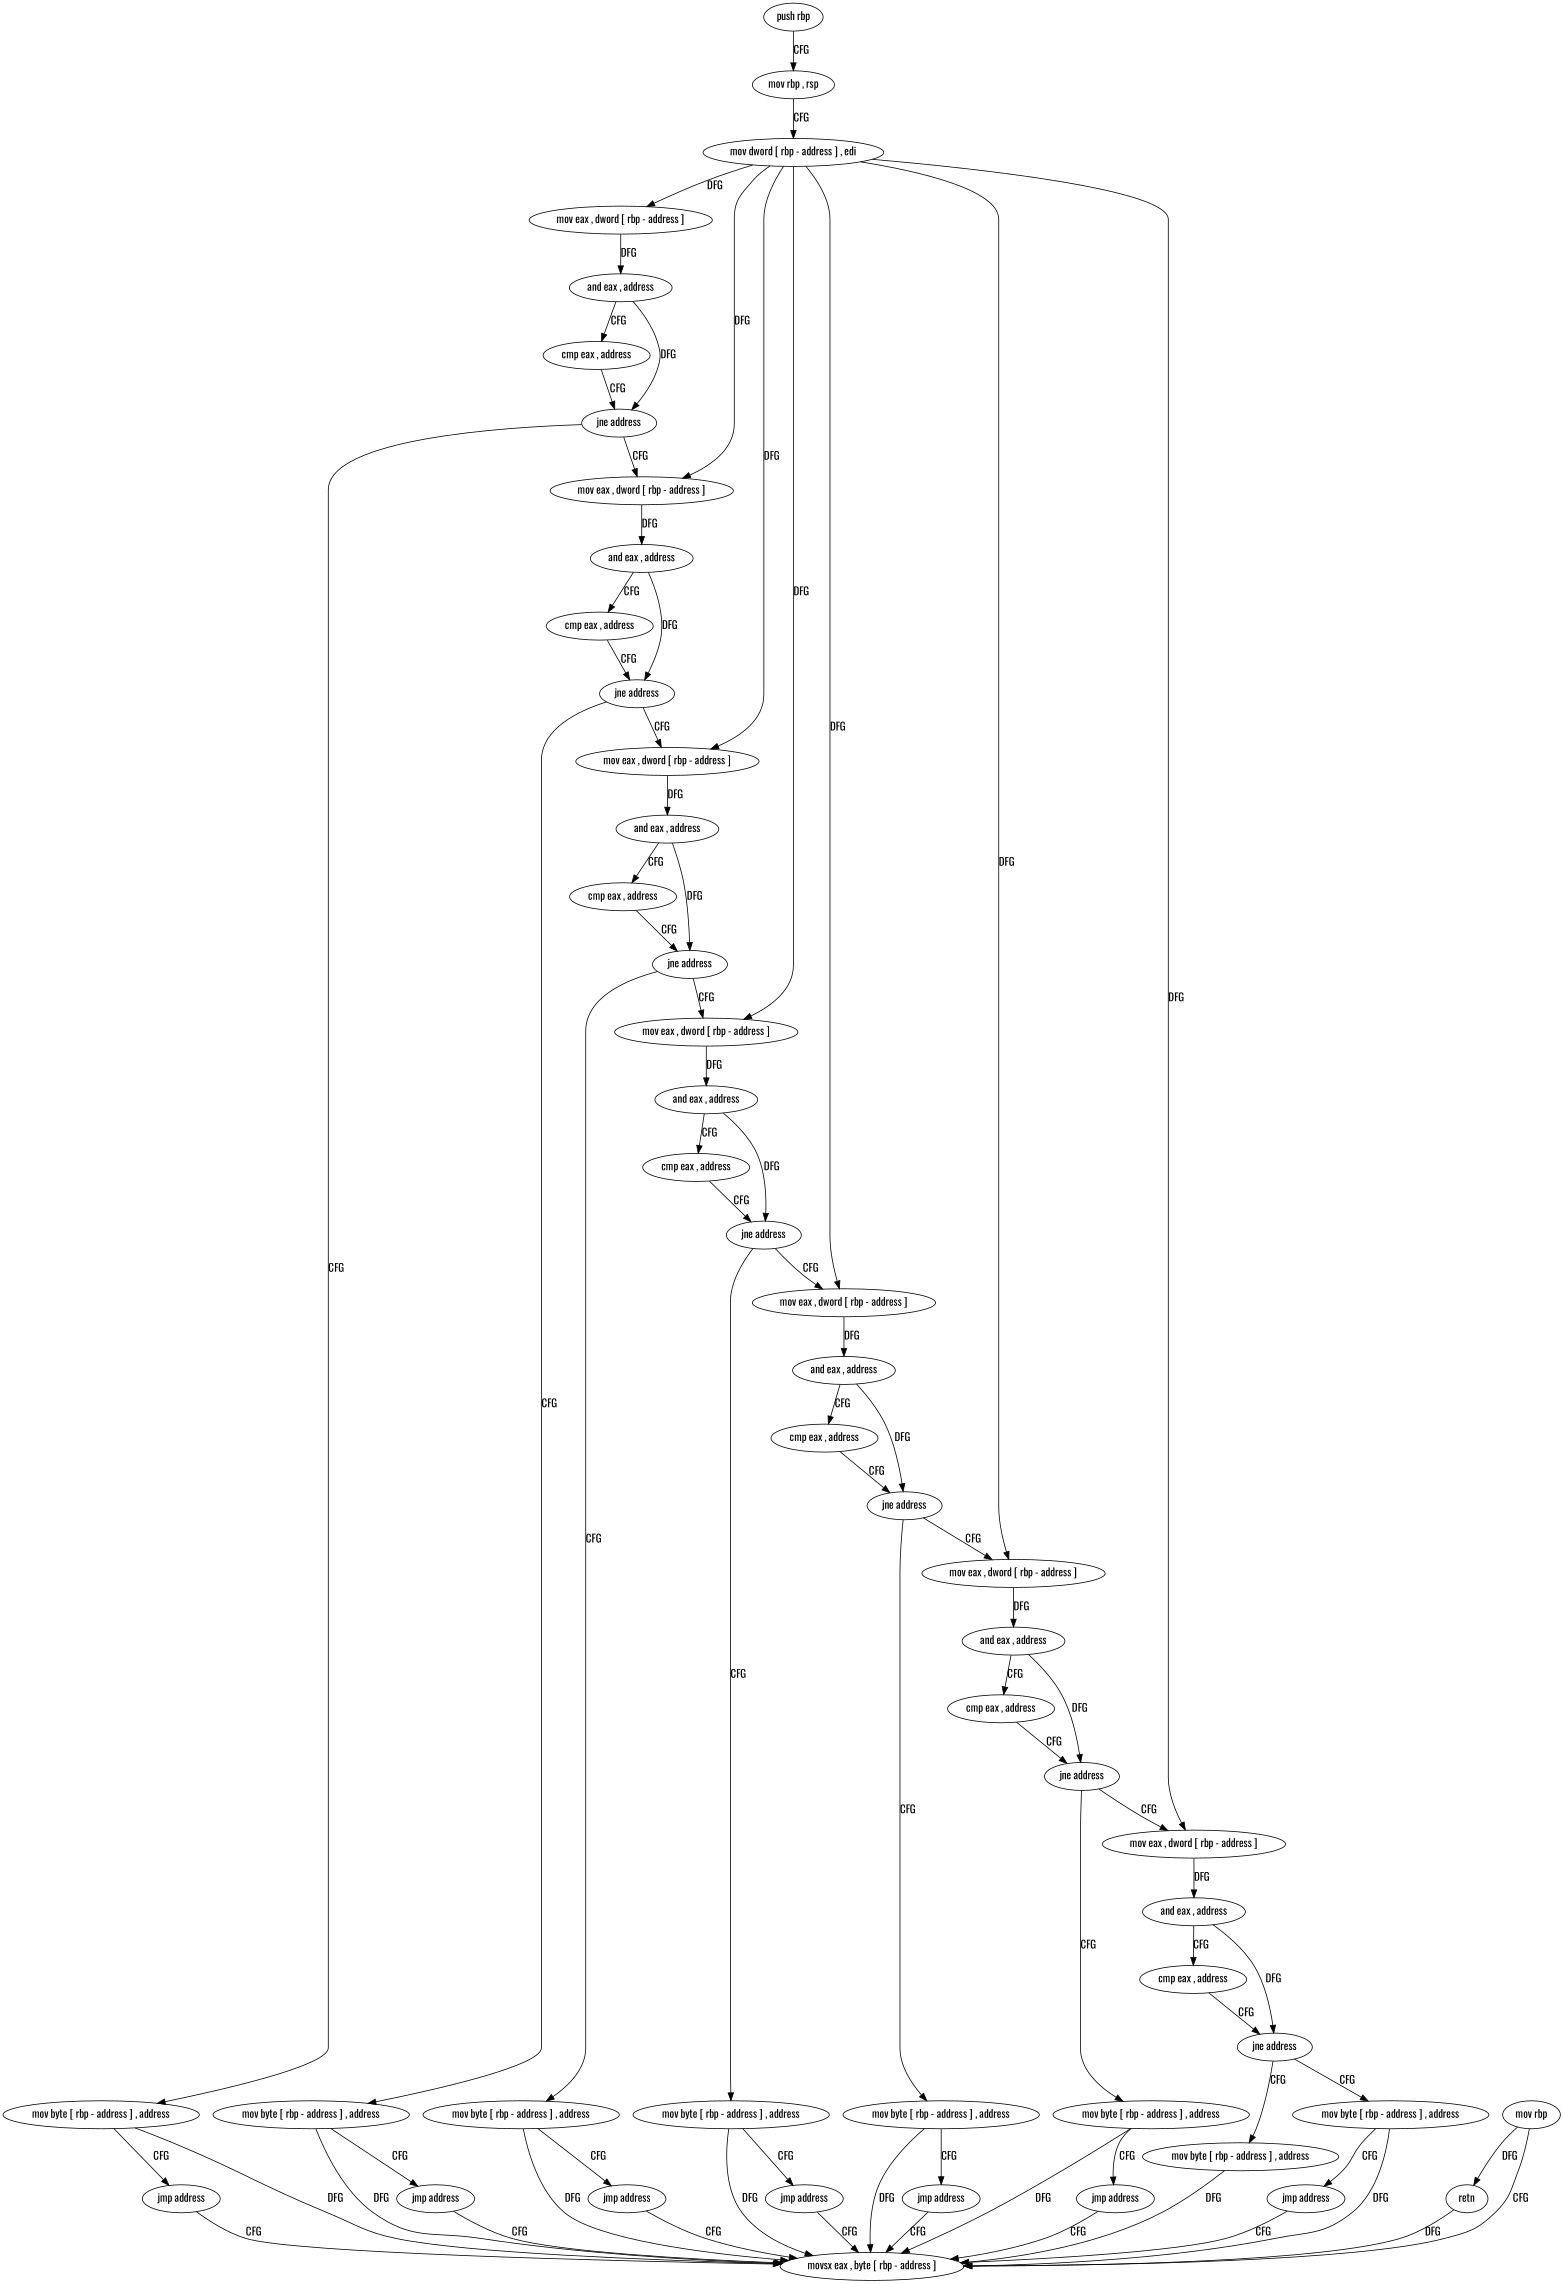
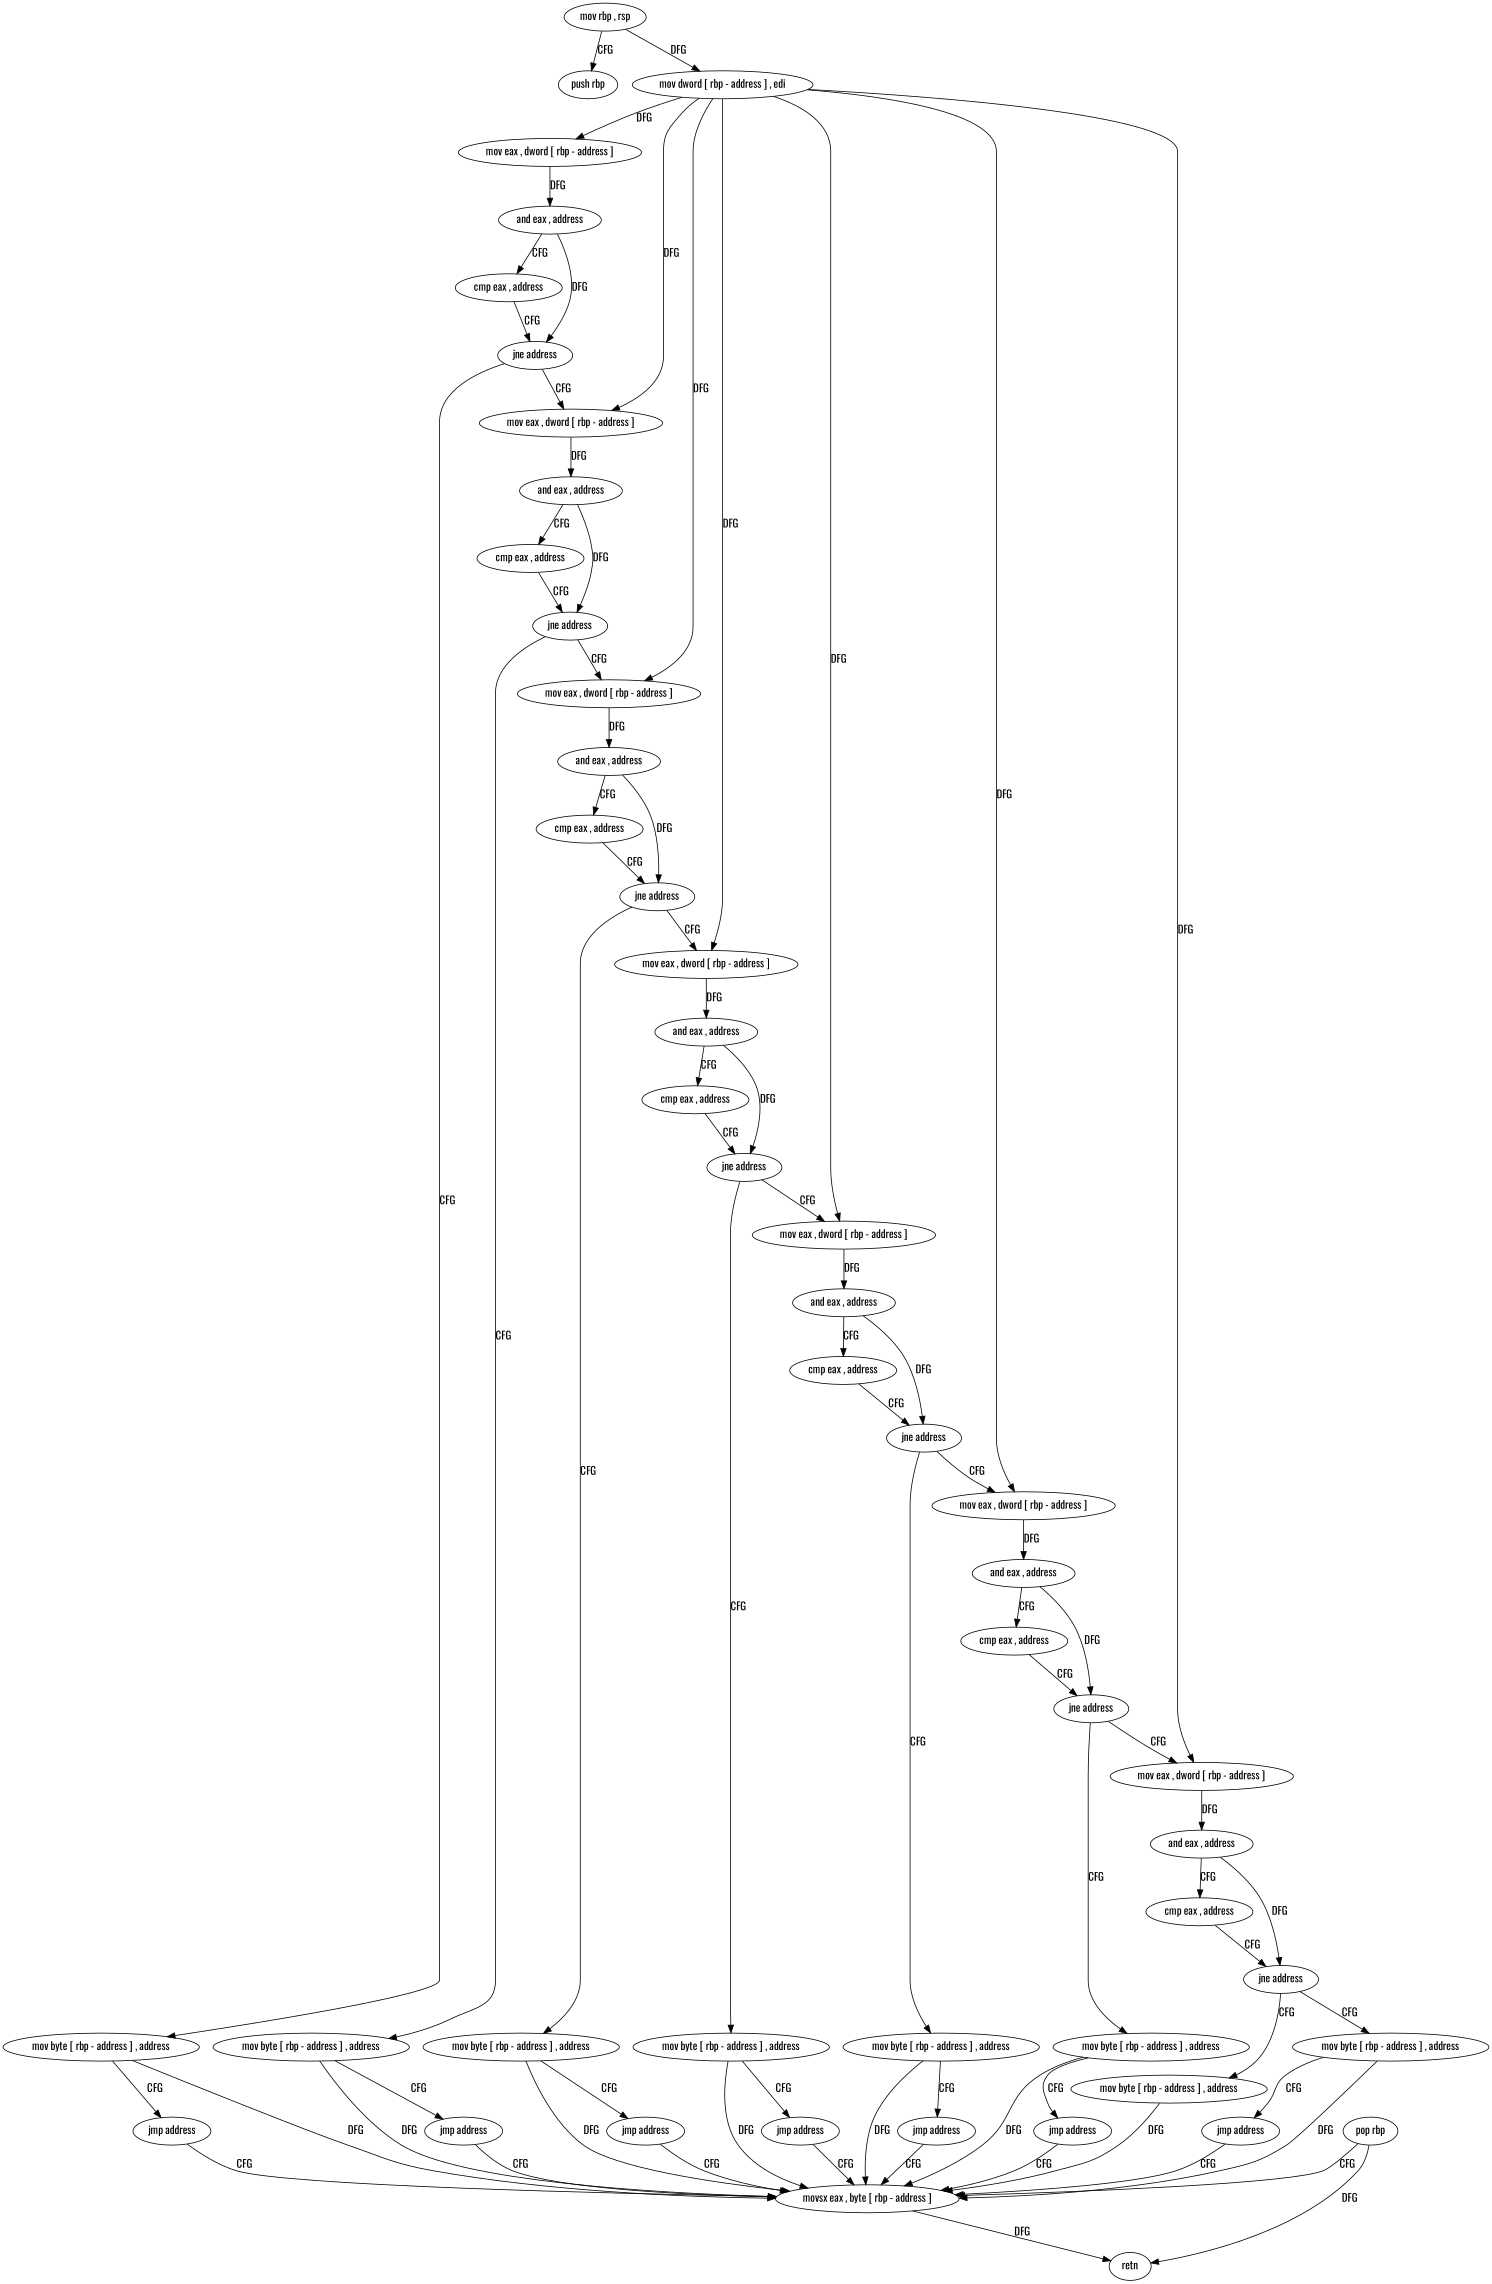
(793, 47) -> (598, 47)
(802, 119) -> (679, 51)
(1532, 2115) -> (1371, 2131)
(1217, 2260) -> (1008, 2235)
